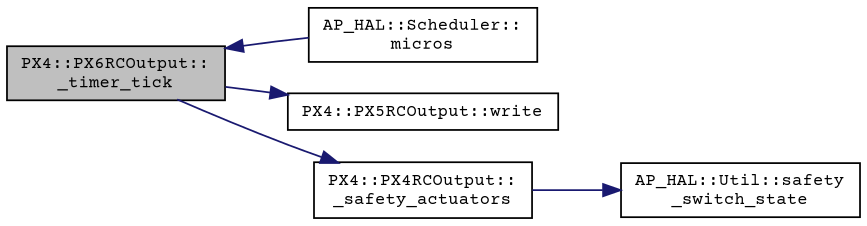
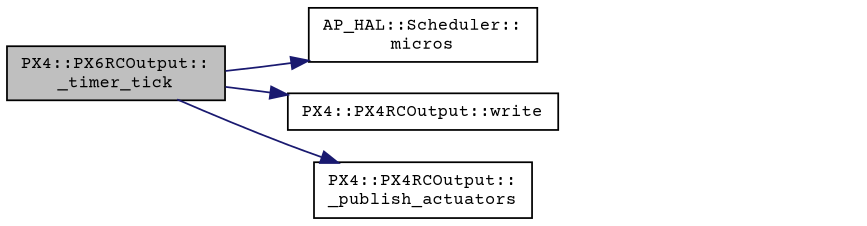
(276, 42) -> (258, 67)
(423, 112) -> (423, 112)
(423, 190) -> (423, 190)
(741, 190) -> none
